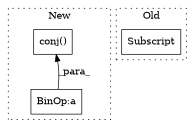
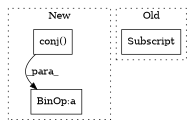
(59, 75) -> (26, 69)
